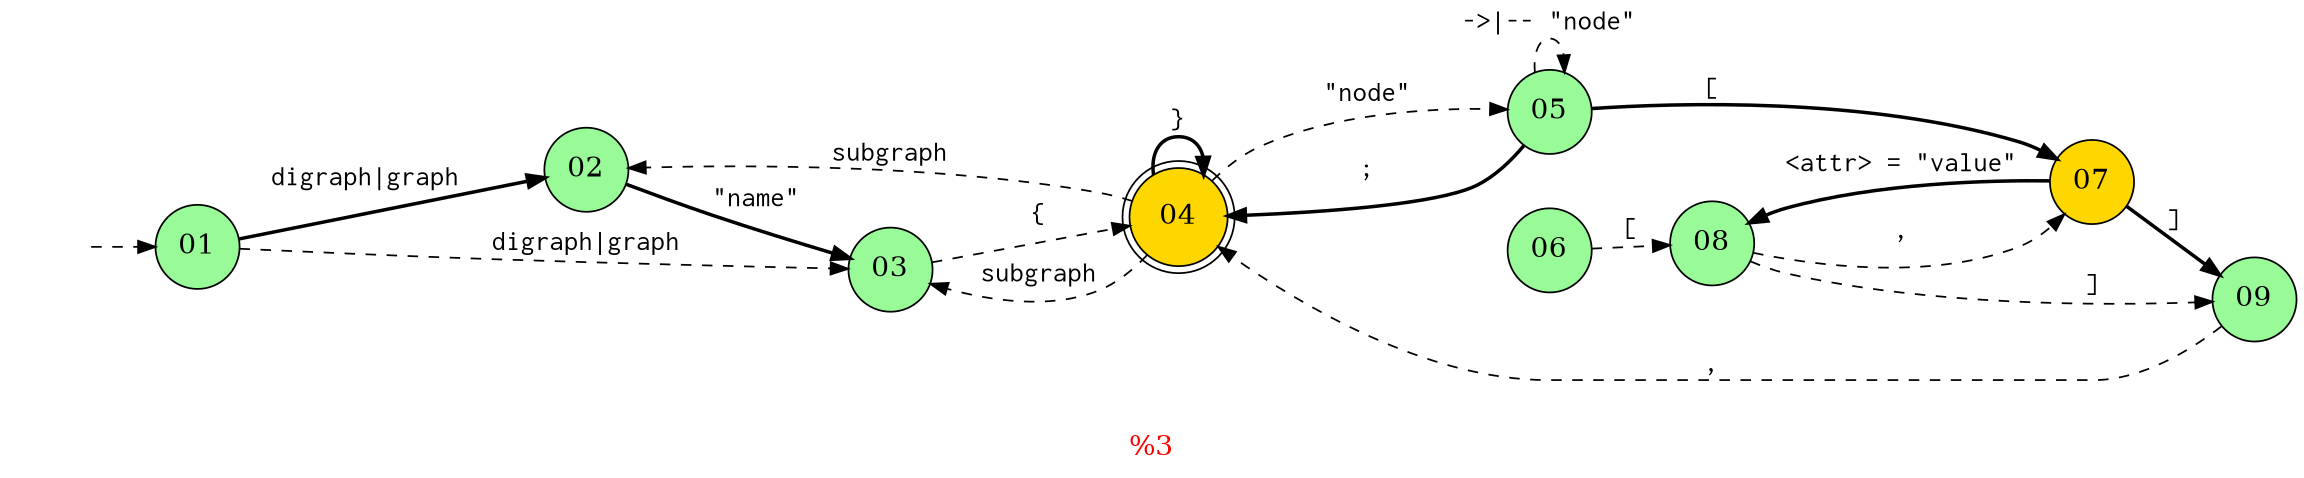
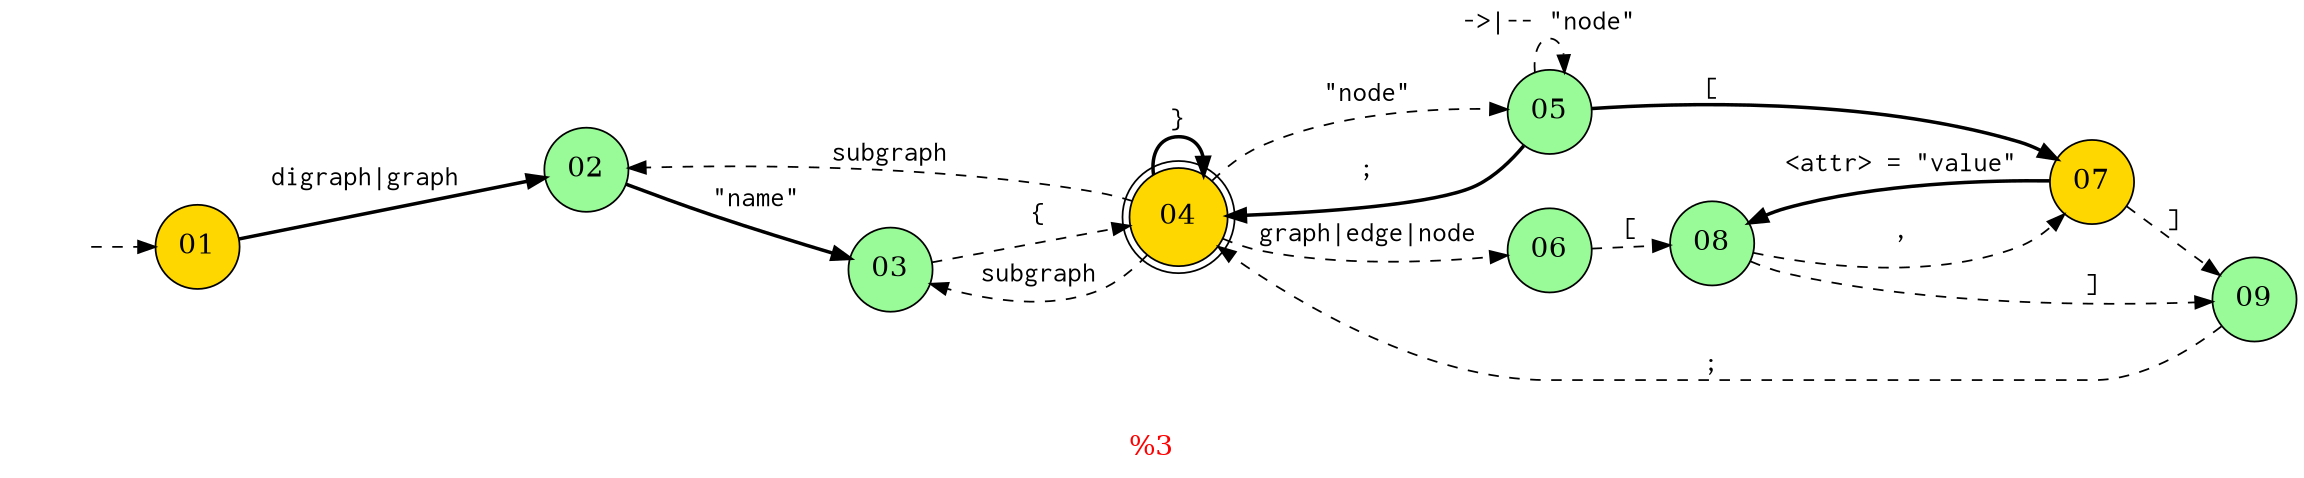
(2166, 236) -> (2166, 236)
(198, 247) -> (198, 247)
(535, 261) -> none
none -> (1355, 261)
(1712, 364) -> (1712, 364)
